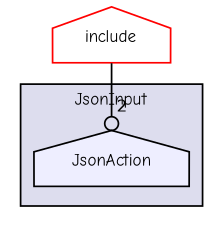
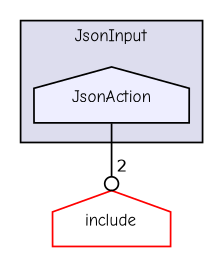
(112, 95) -> (112, 154)
